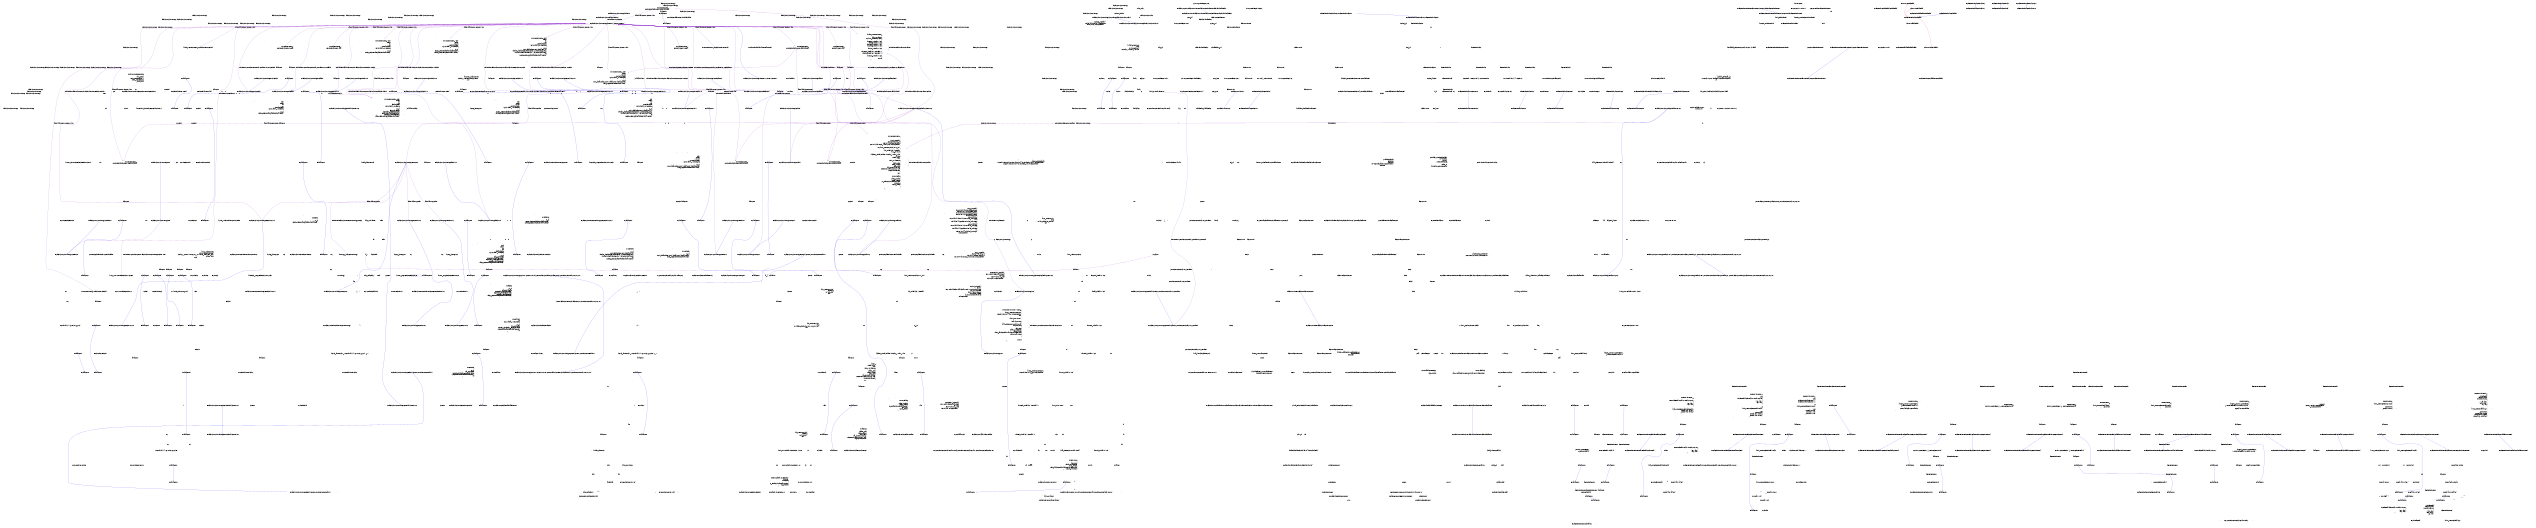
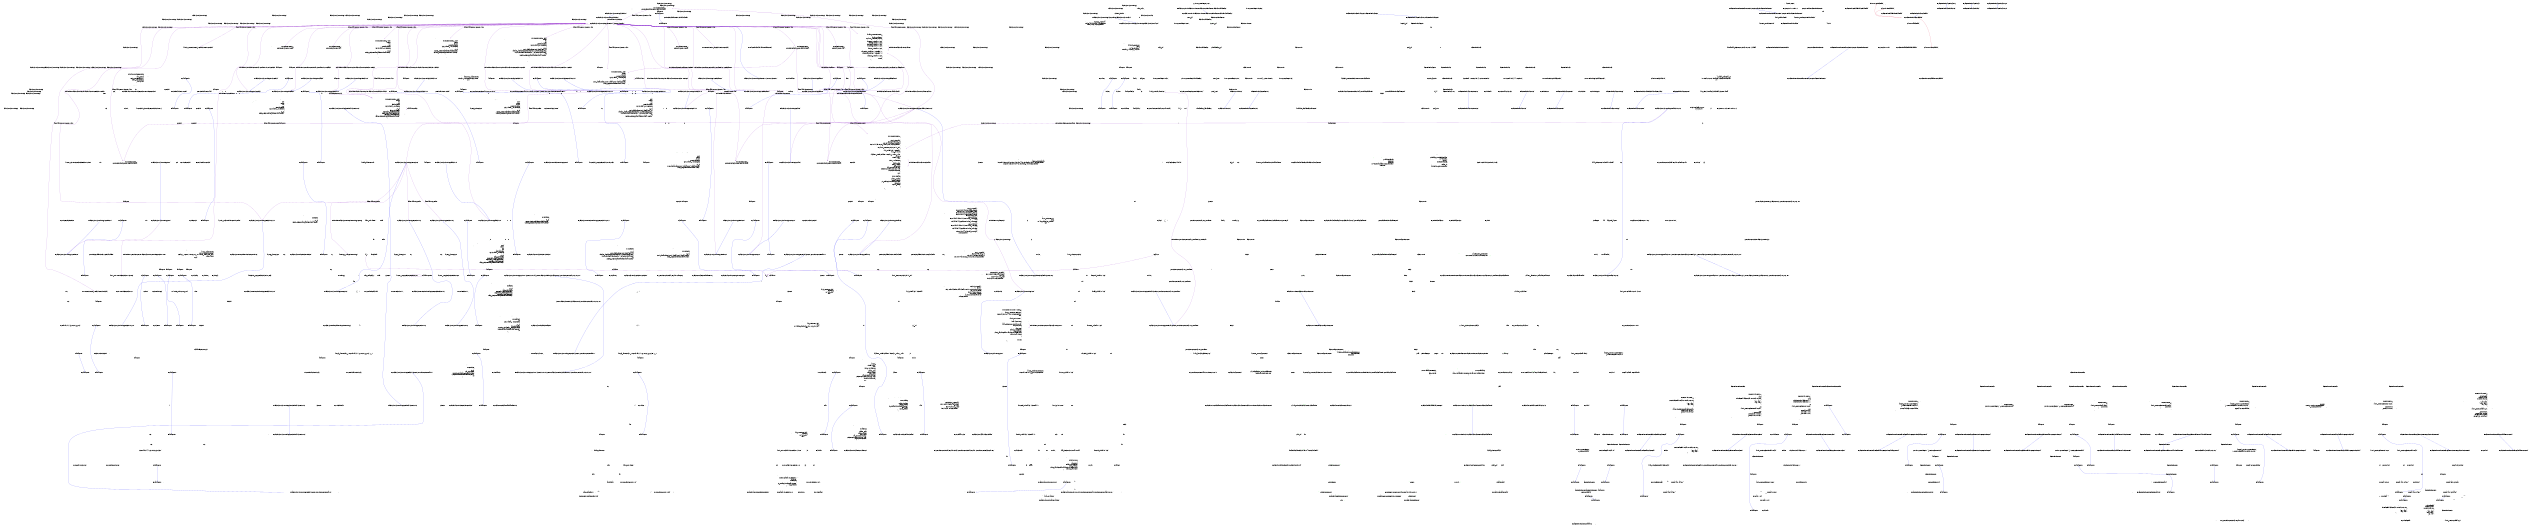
(197, 350) -> (201, 350)
(1123, 425) -> (1124, 425)
